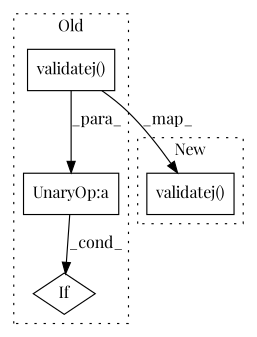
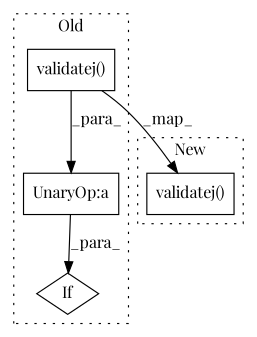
(96, 244) -> (96, 244)
